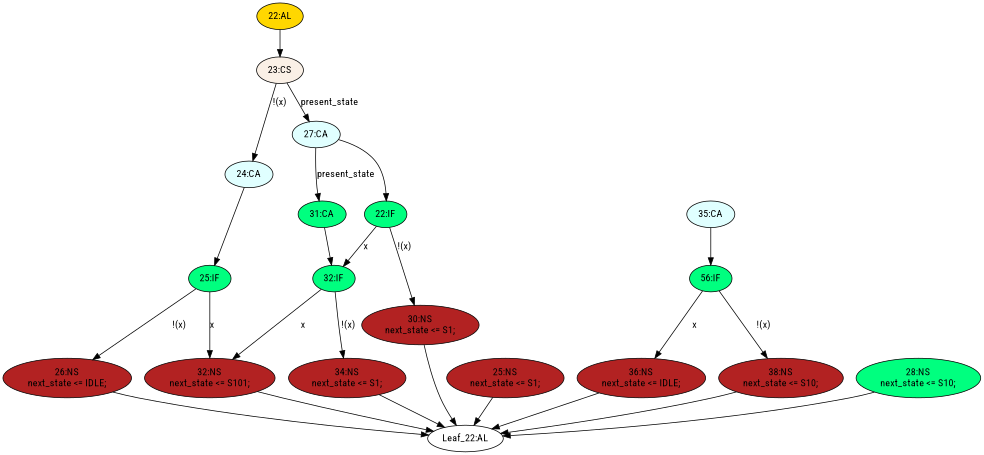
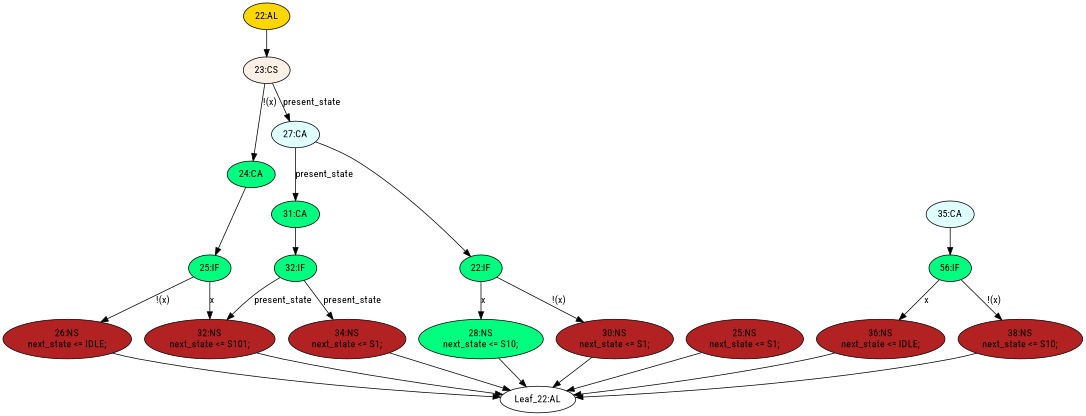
(249, 174) -> (251, 174)
(362, 243) -> (481, 297)
(303, 325) -> (283, 300)
(348, 325) -> (353, 300)
